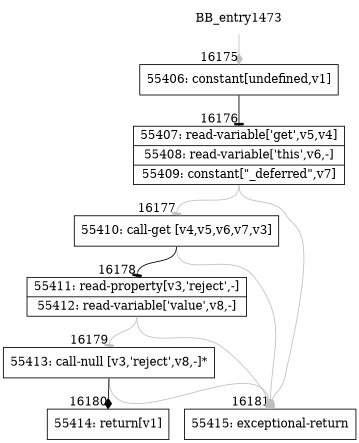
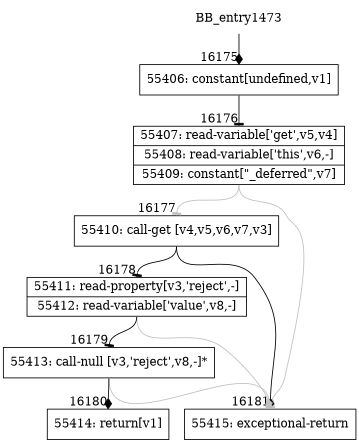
(239, 44) -> (239, 44)
(264, 291) -> (264, 291)
(125, 331) -> (125, 331)
